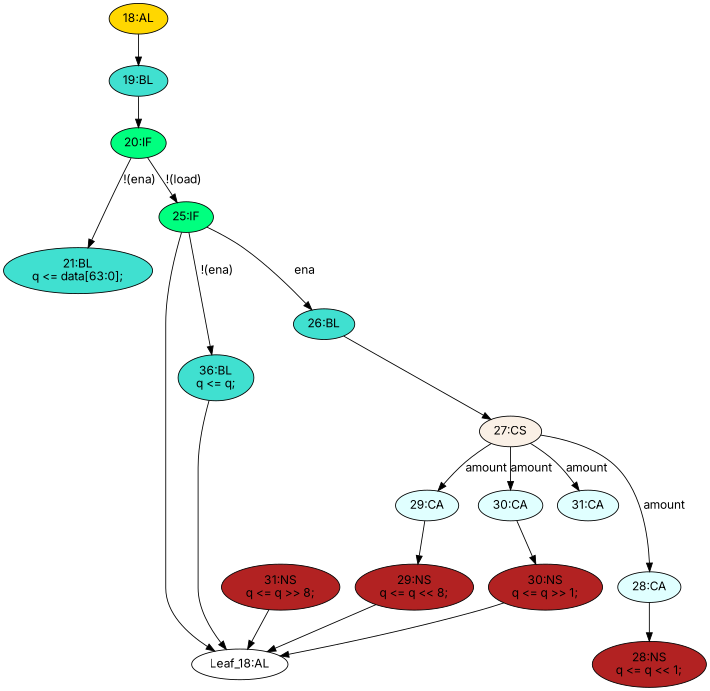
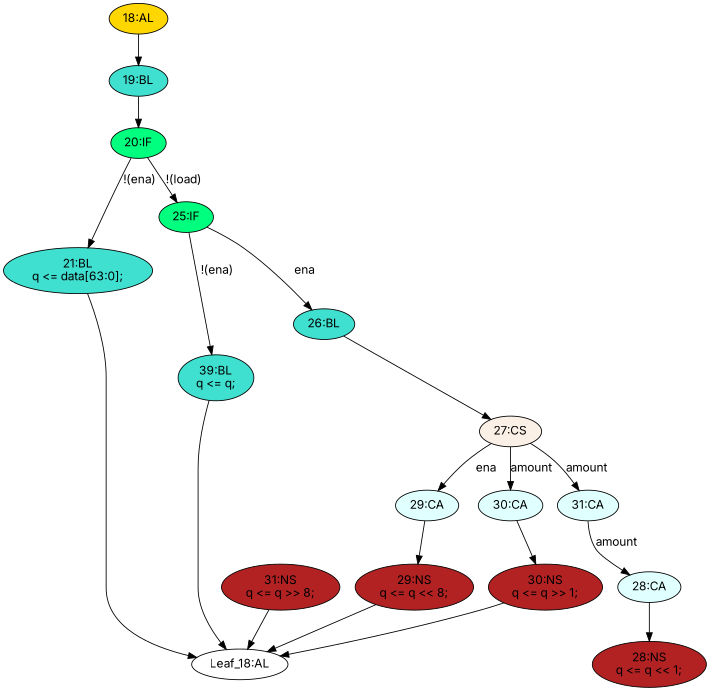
(216, 378) -> (216, 378)
(166, 447) -> (106, 497)
(486, 468) -> (486, 468)
(623, 475) -> (597, 551)
